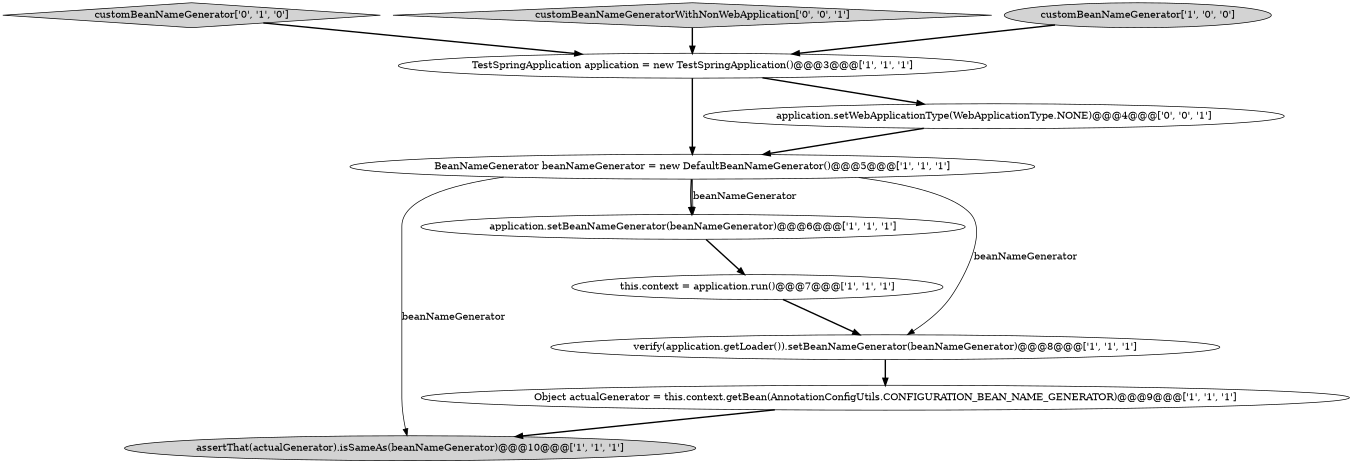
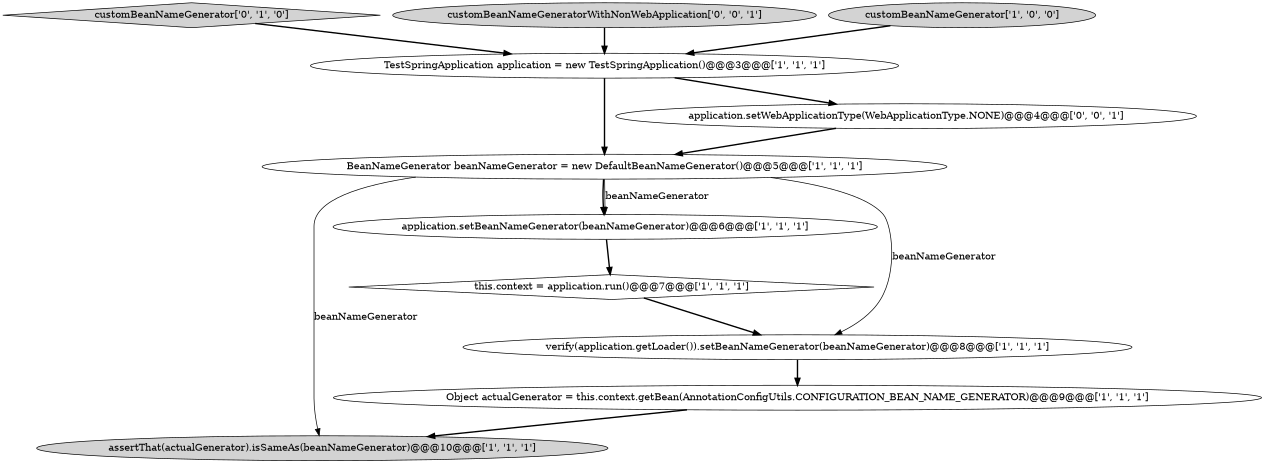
(692, 15) -> (605, 15)
(757, 287) -> (611, 287)
